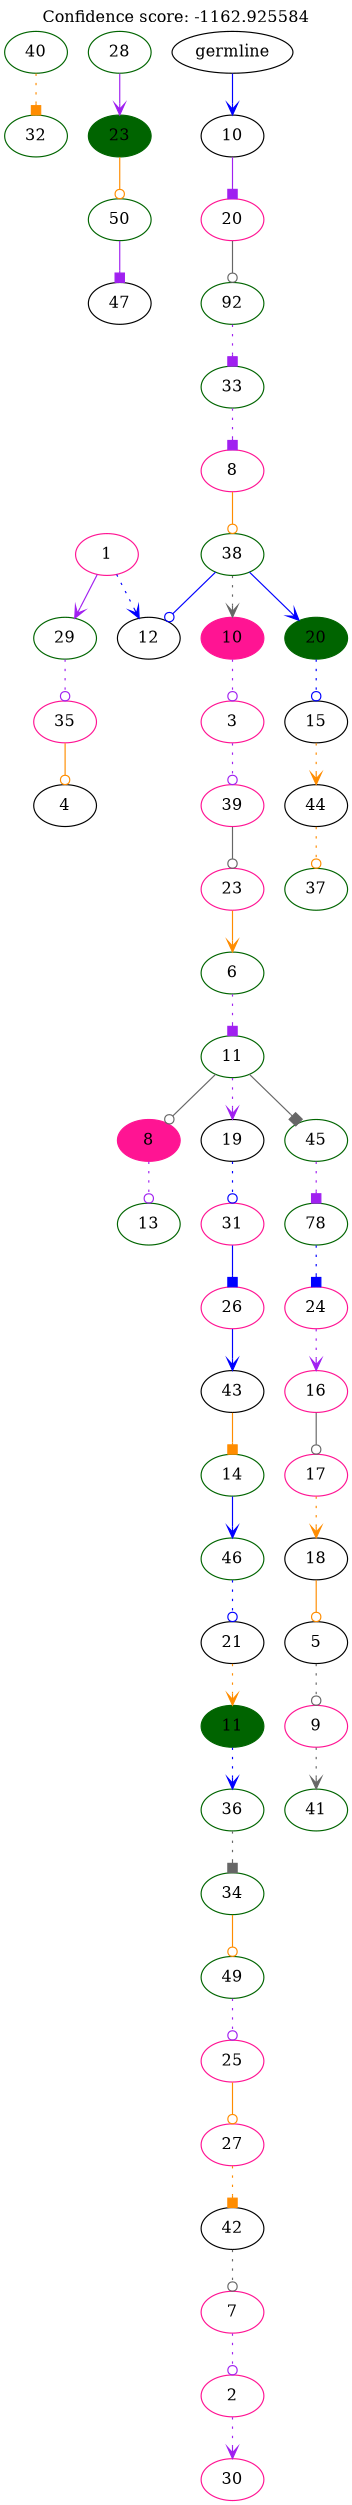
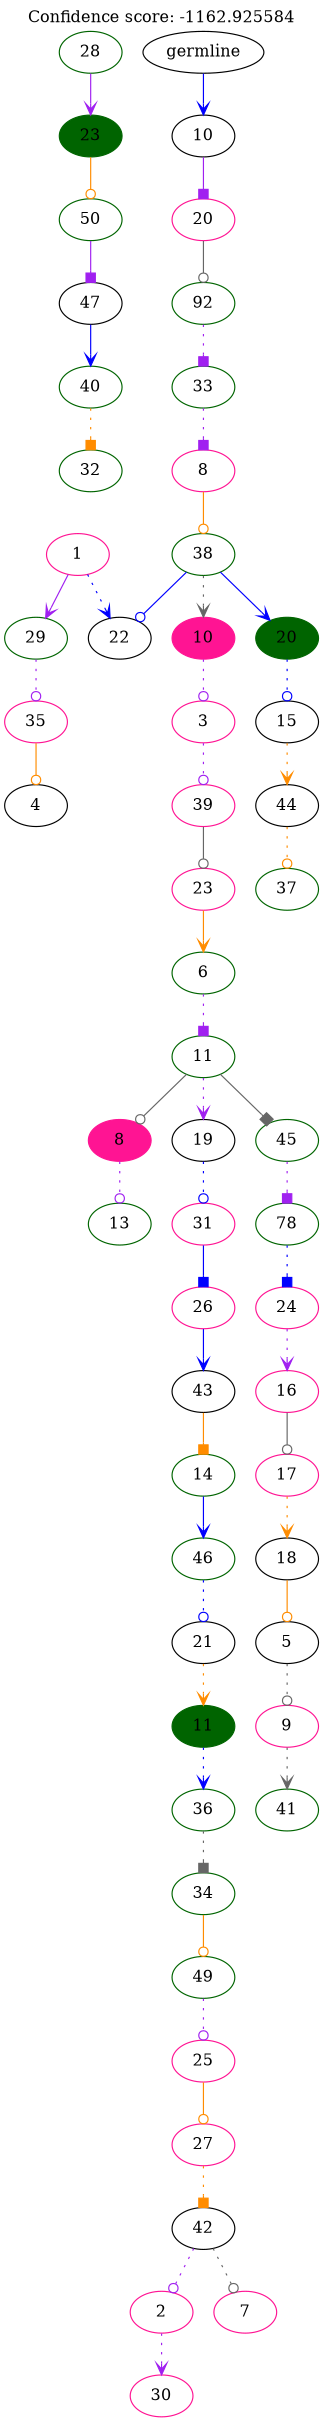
none -> (91, 340)
(149, 638) -> (120, 638)
(233, 2350) -> (185, 2266)
